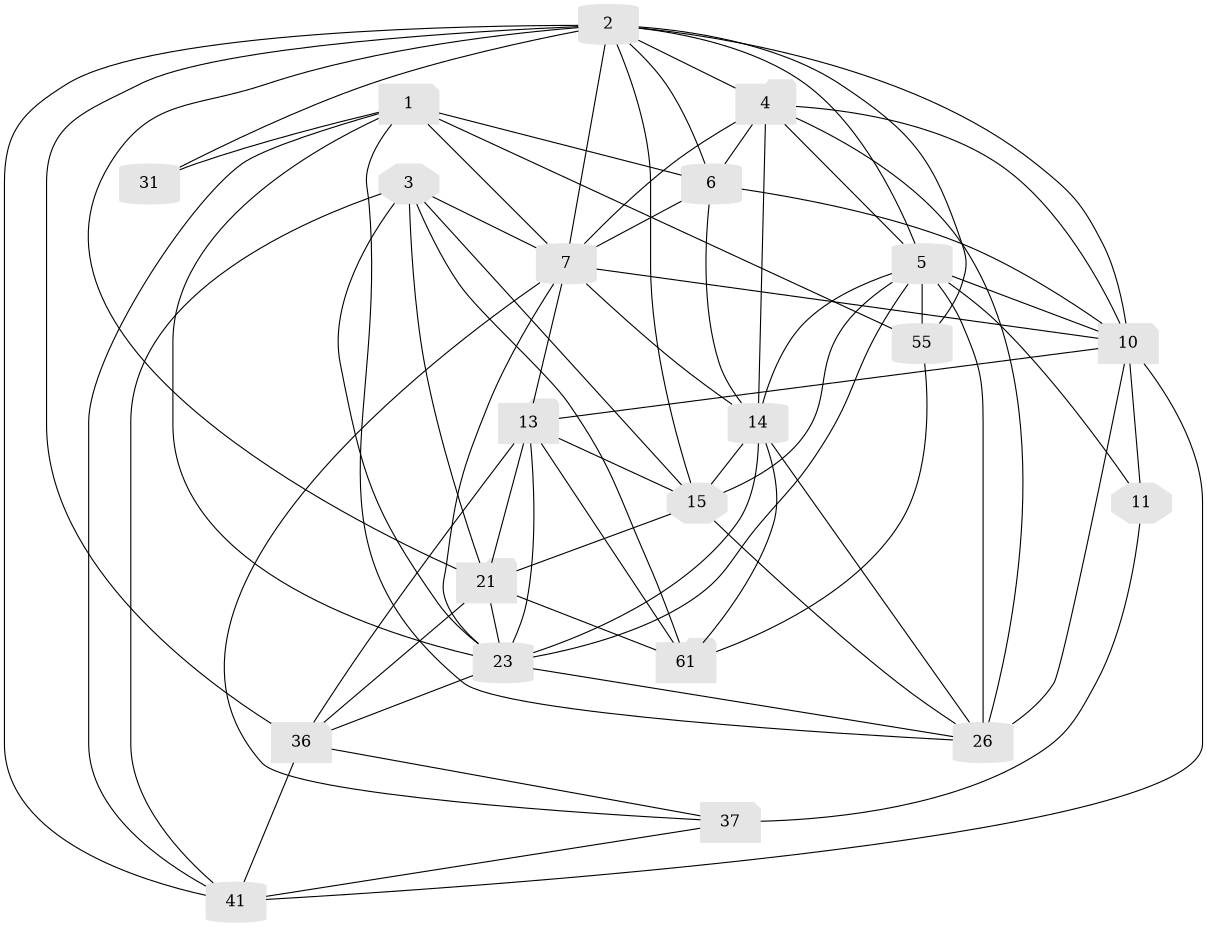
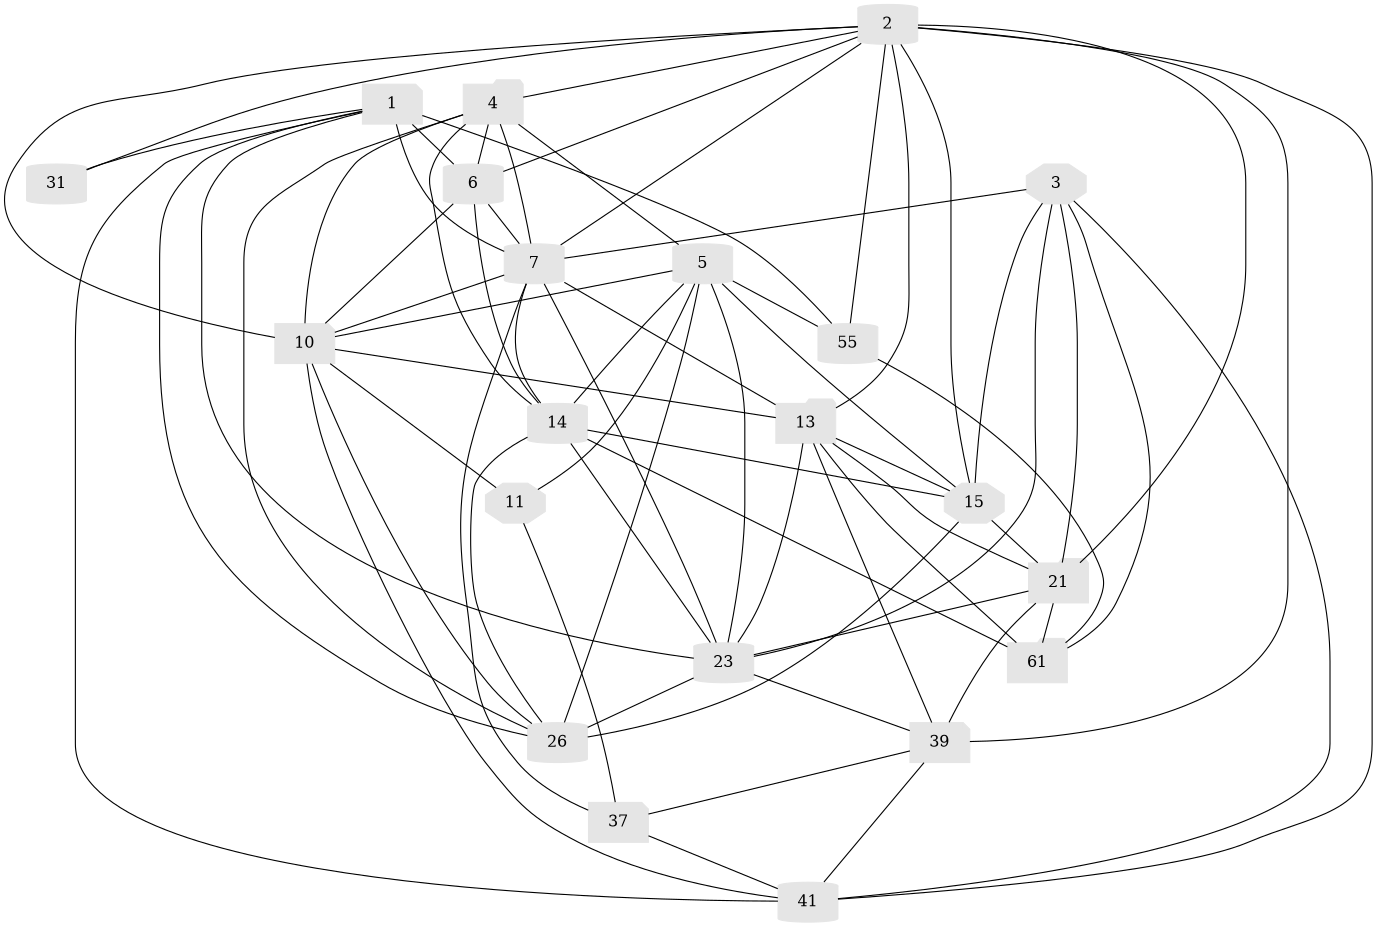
(812, 90) -> (909, 240)
(301, 743) -> (940, 743)
